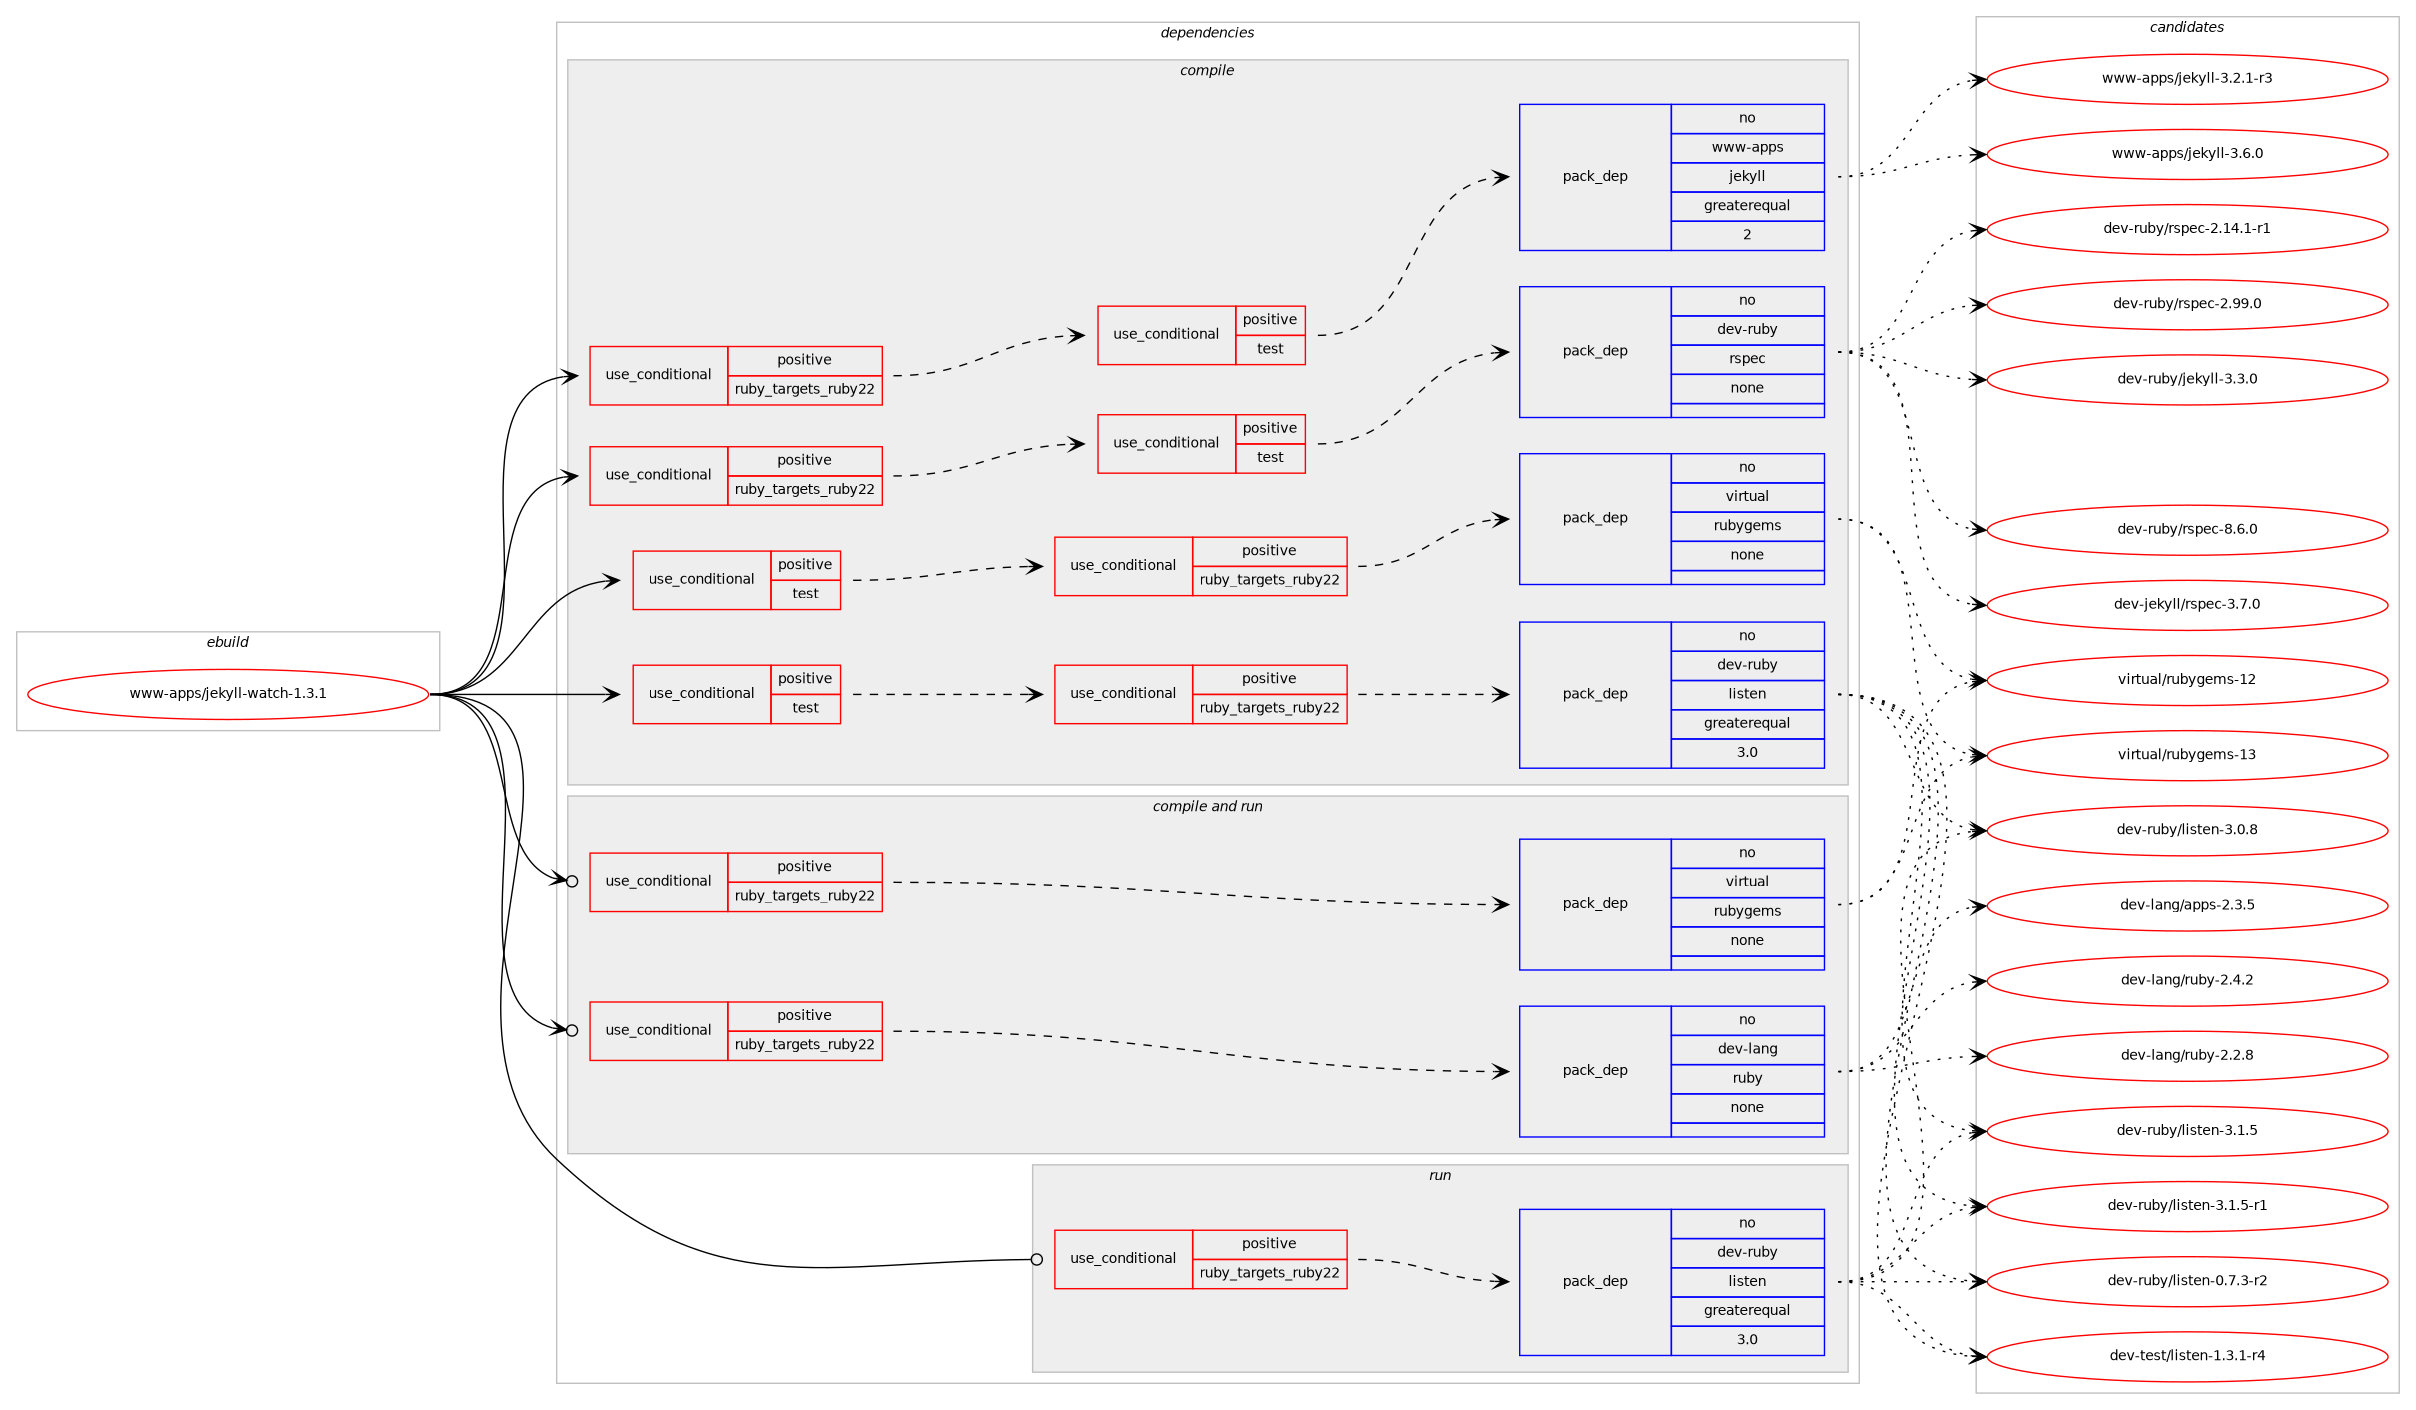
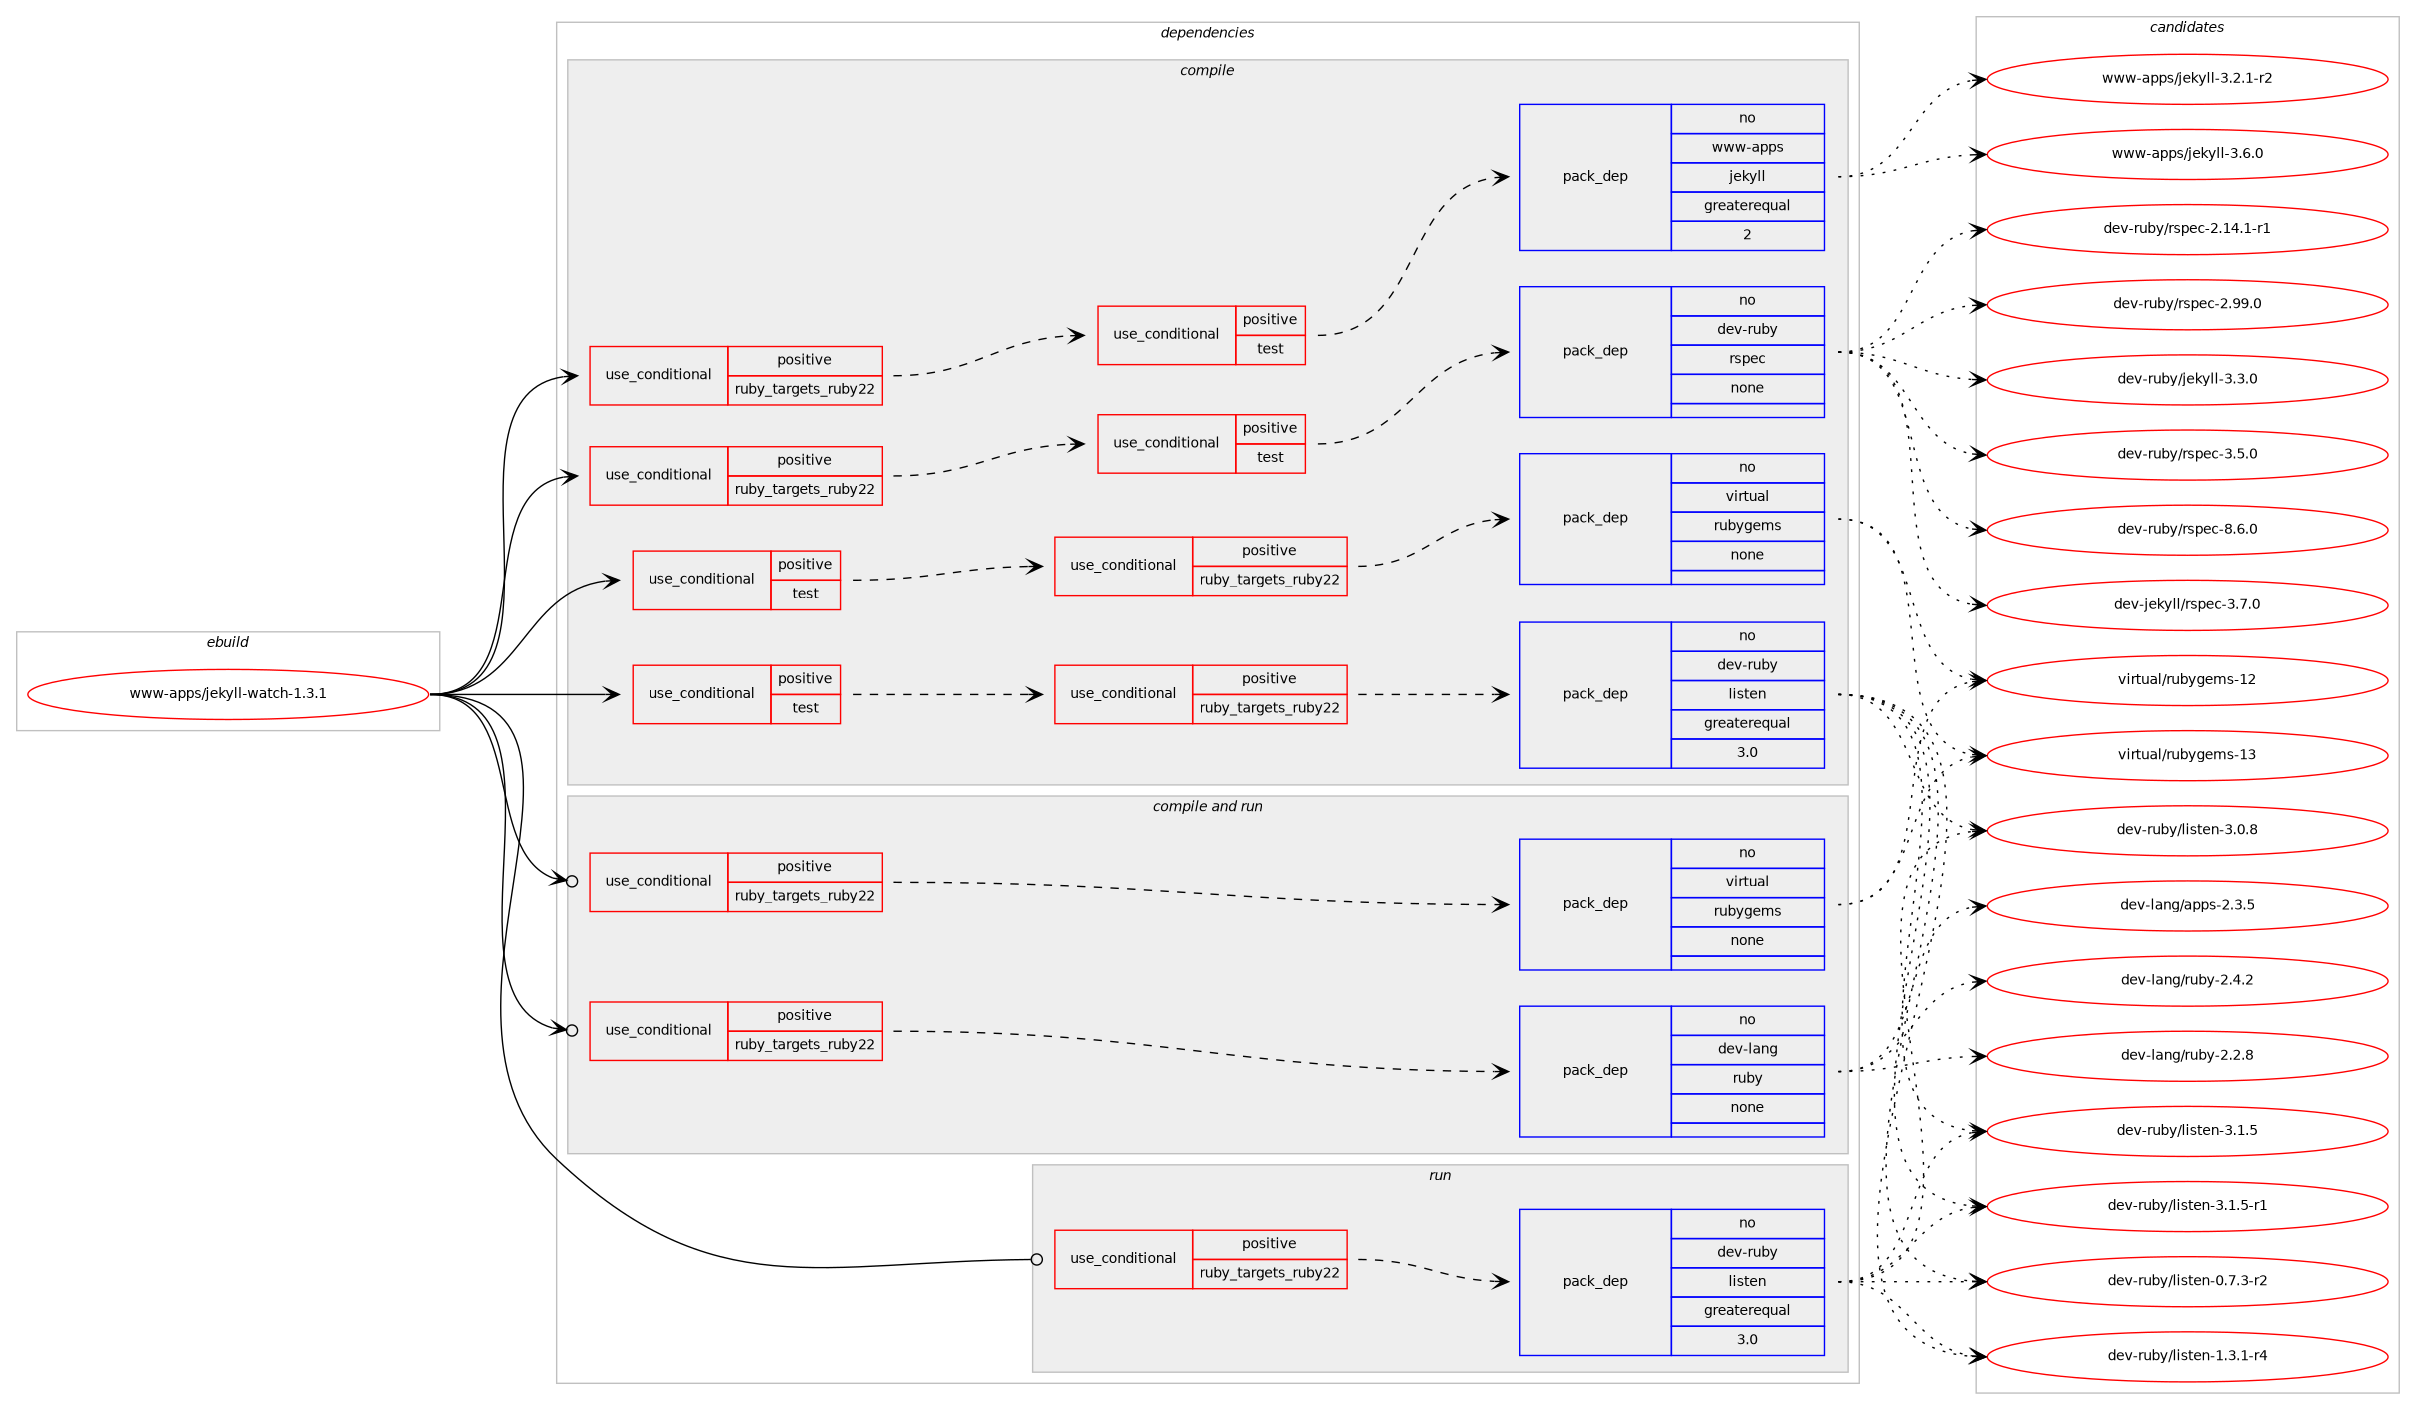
(2188, 79) -> (2188, 79)
none -> (2188, 455)
(2188, 1357) -> (2188, 1357)
